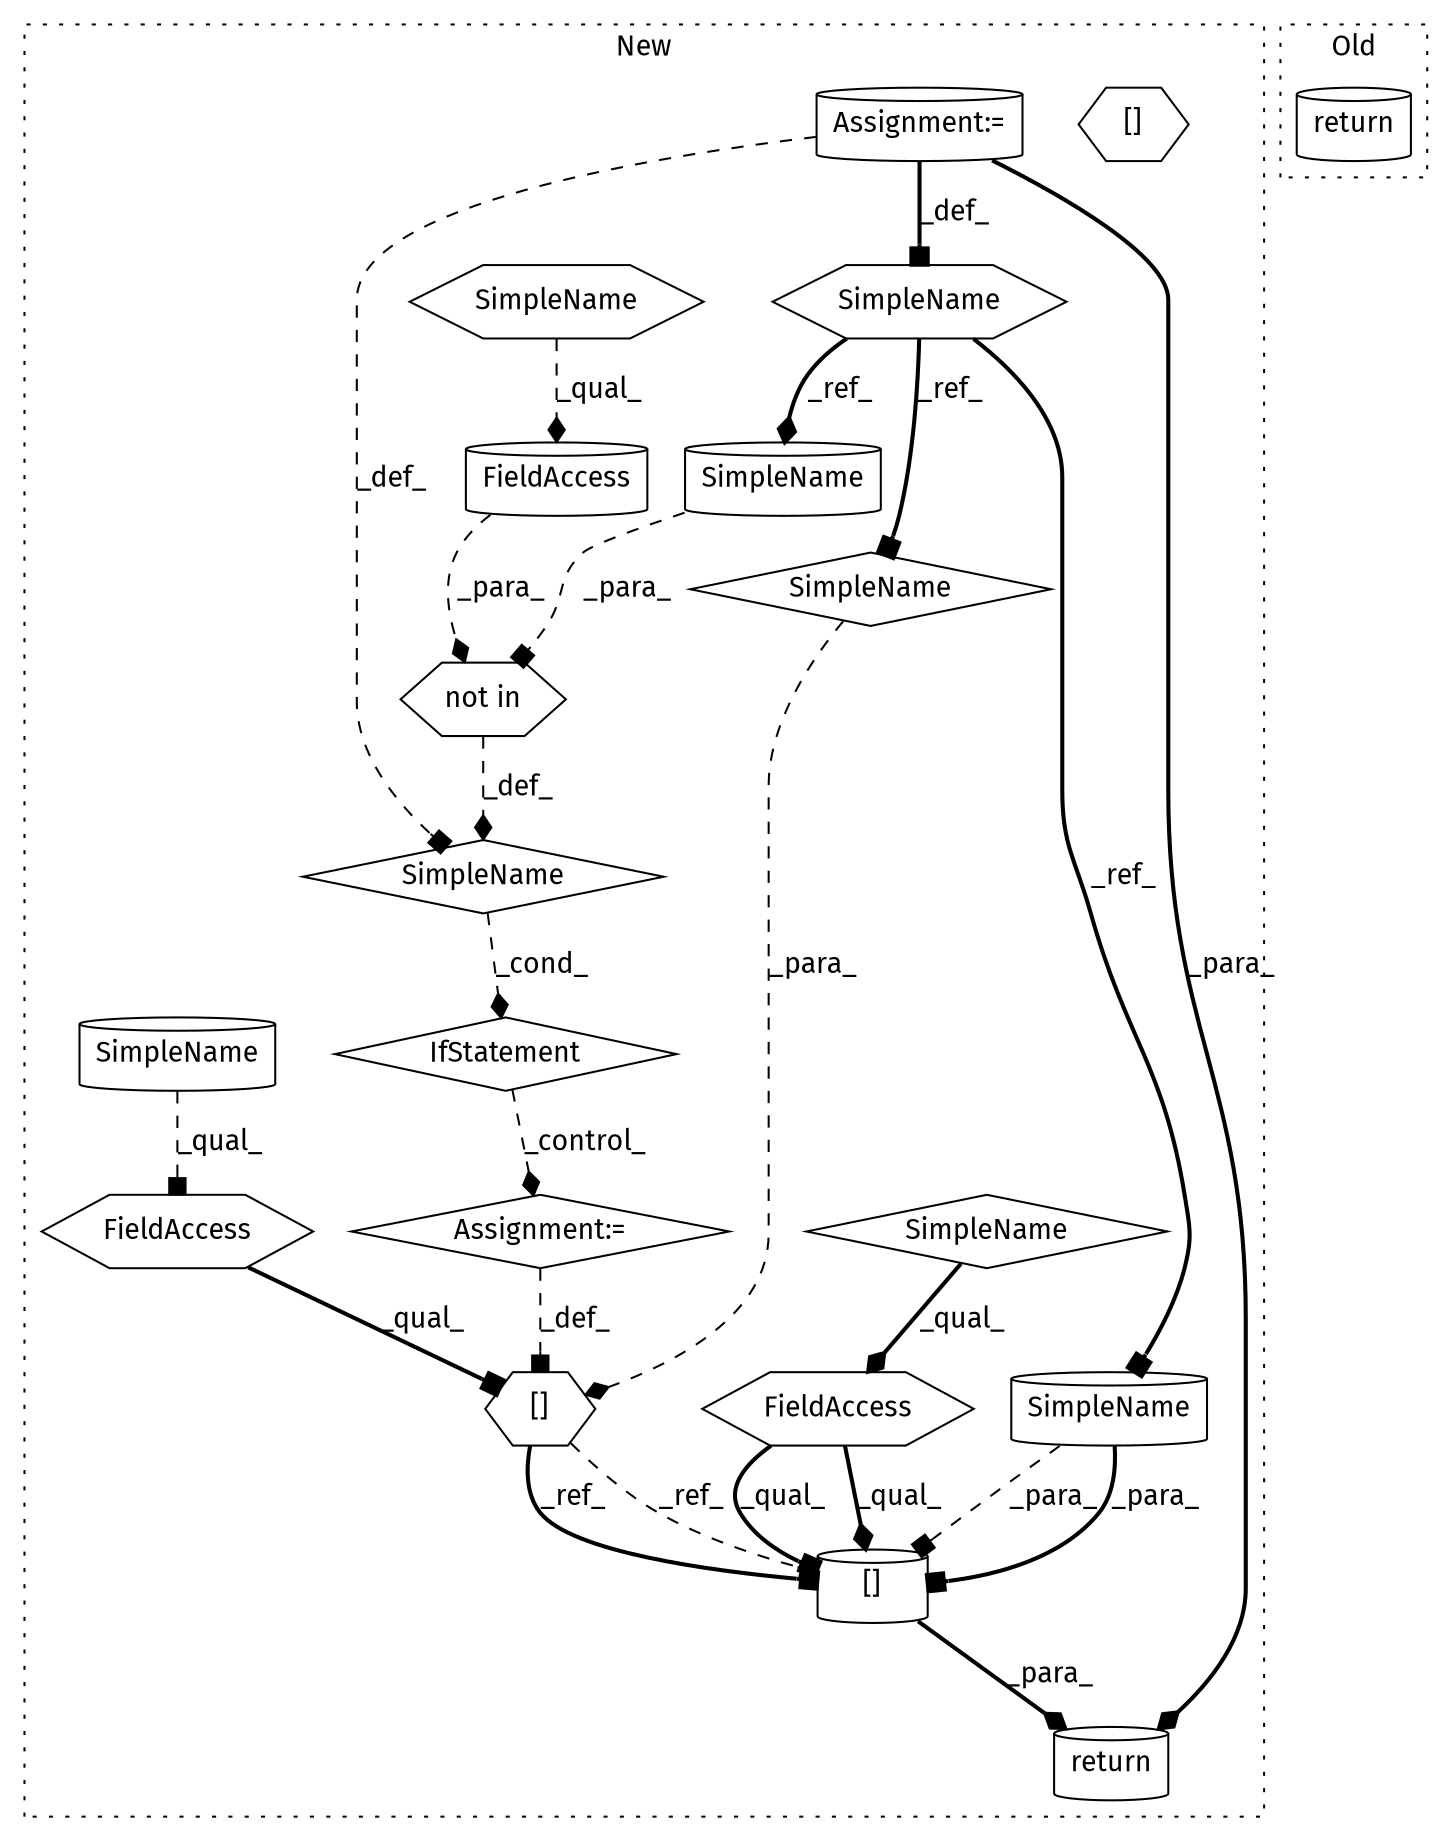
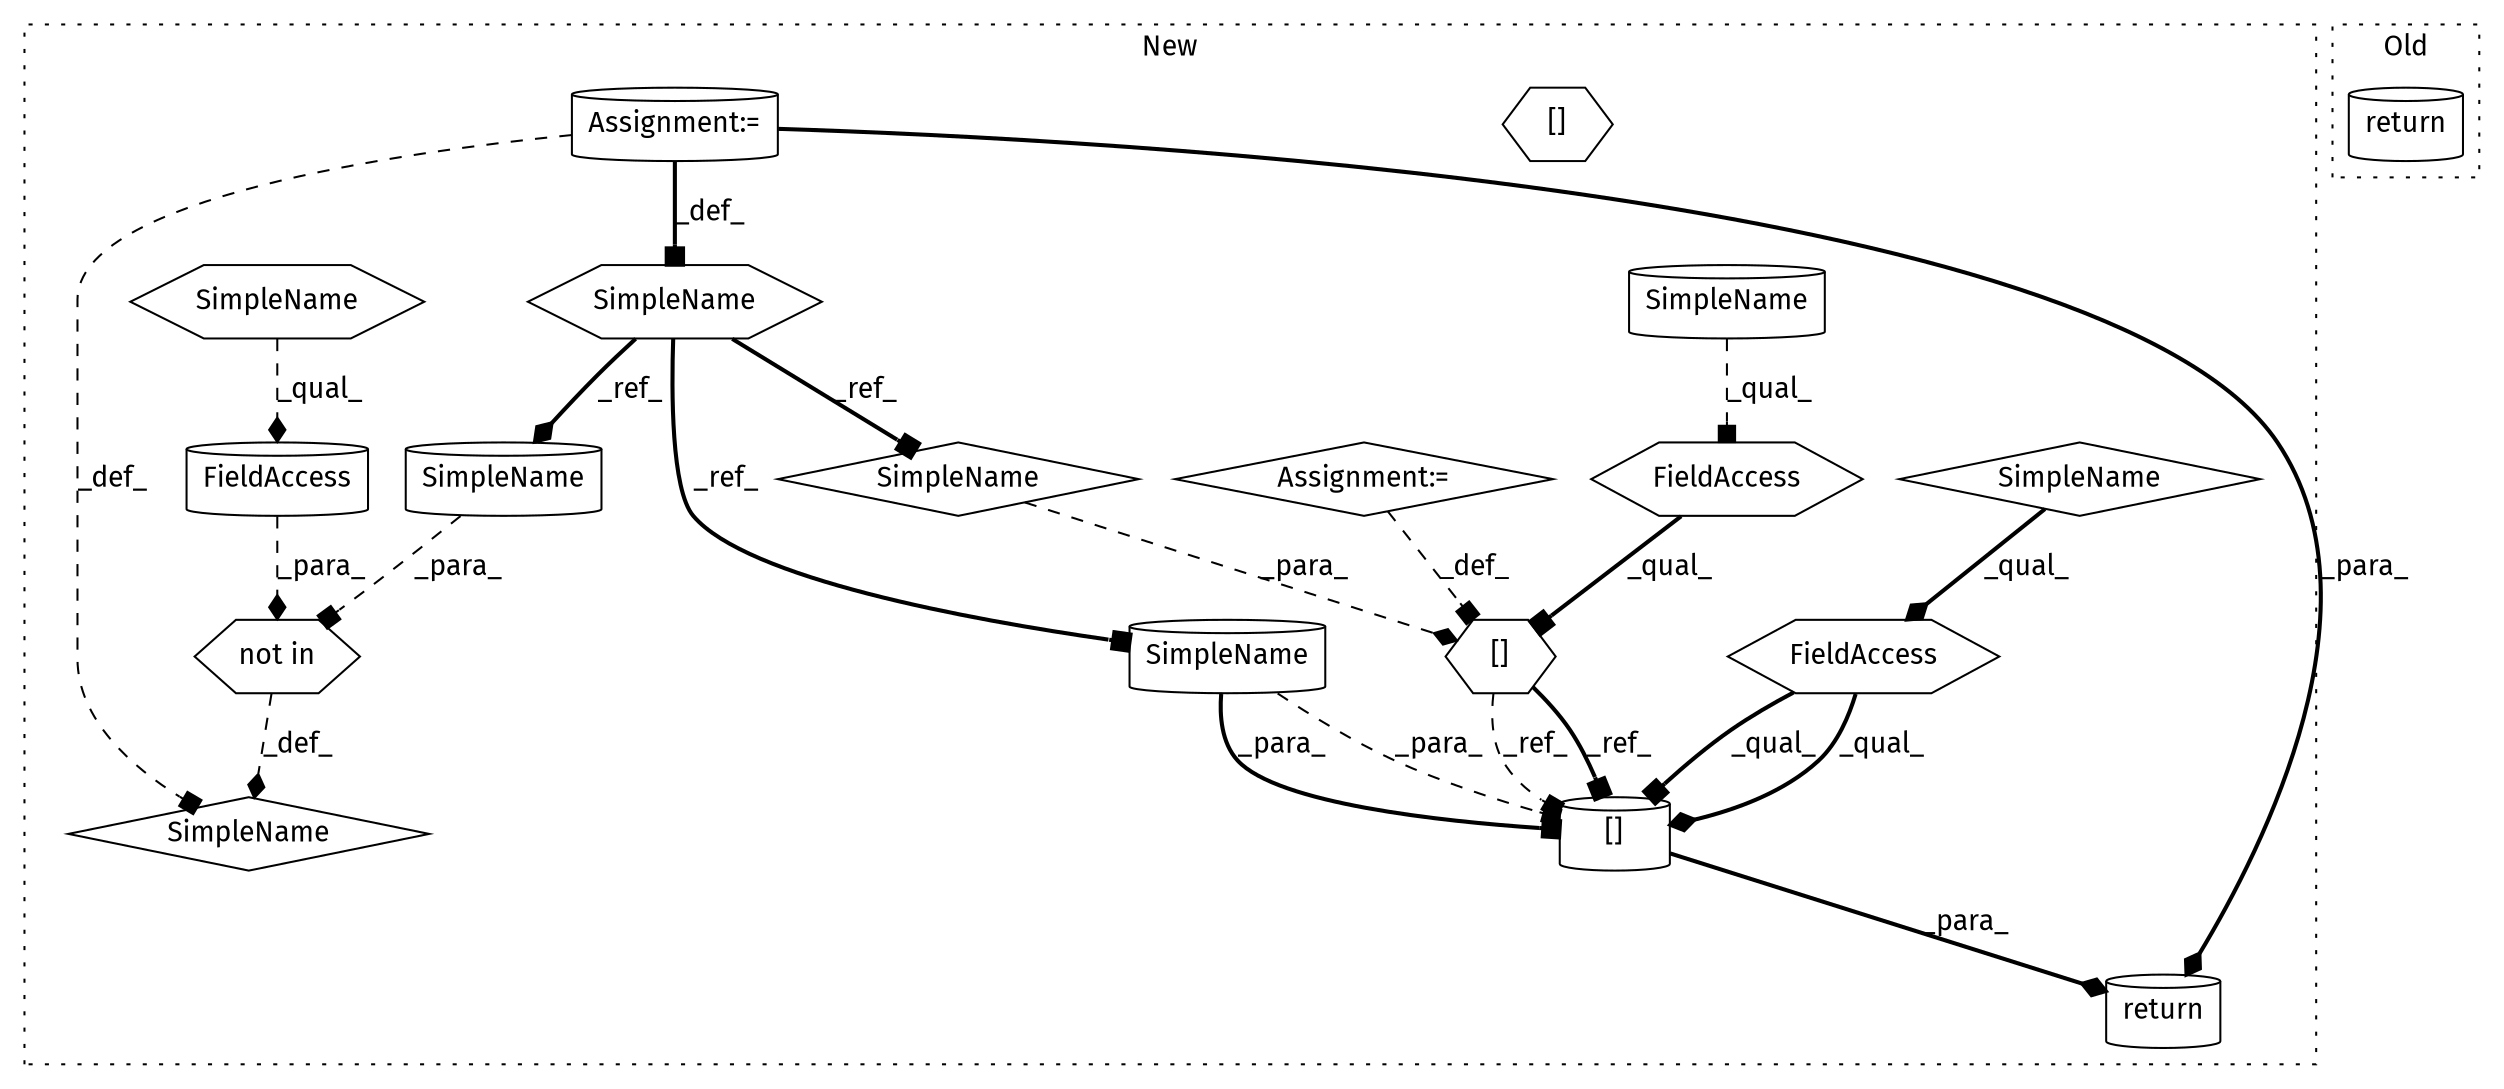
(506, 1054) -> none
